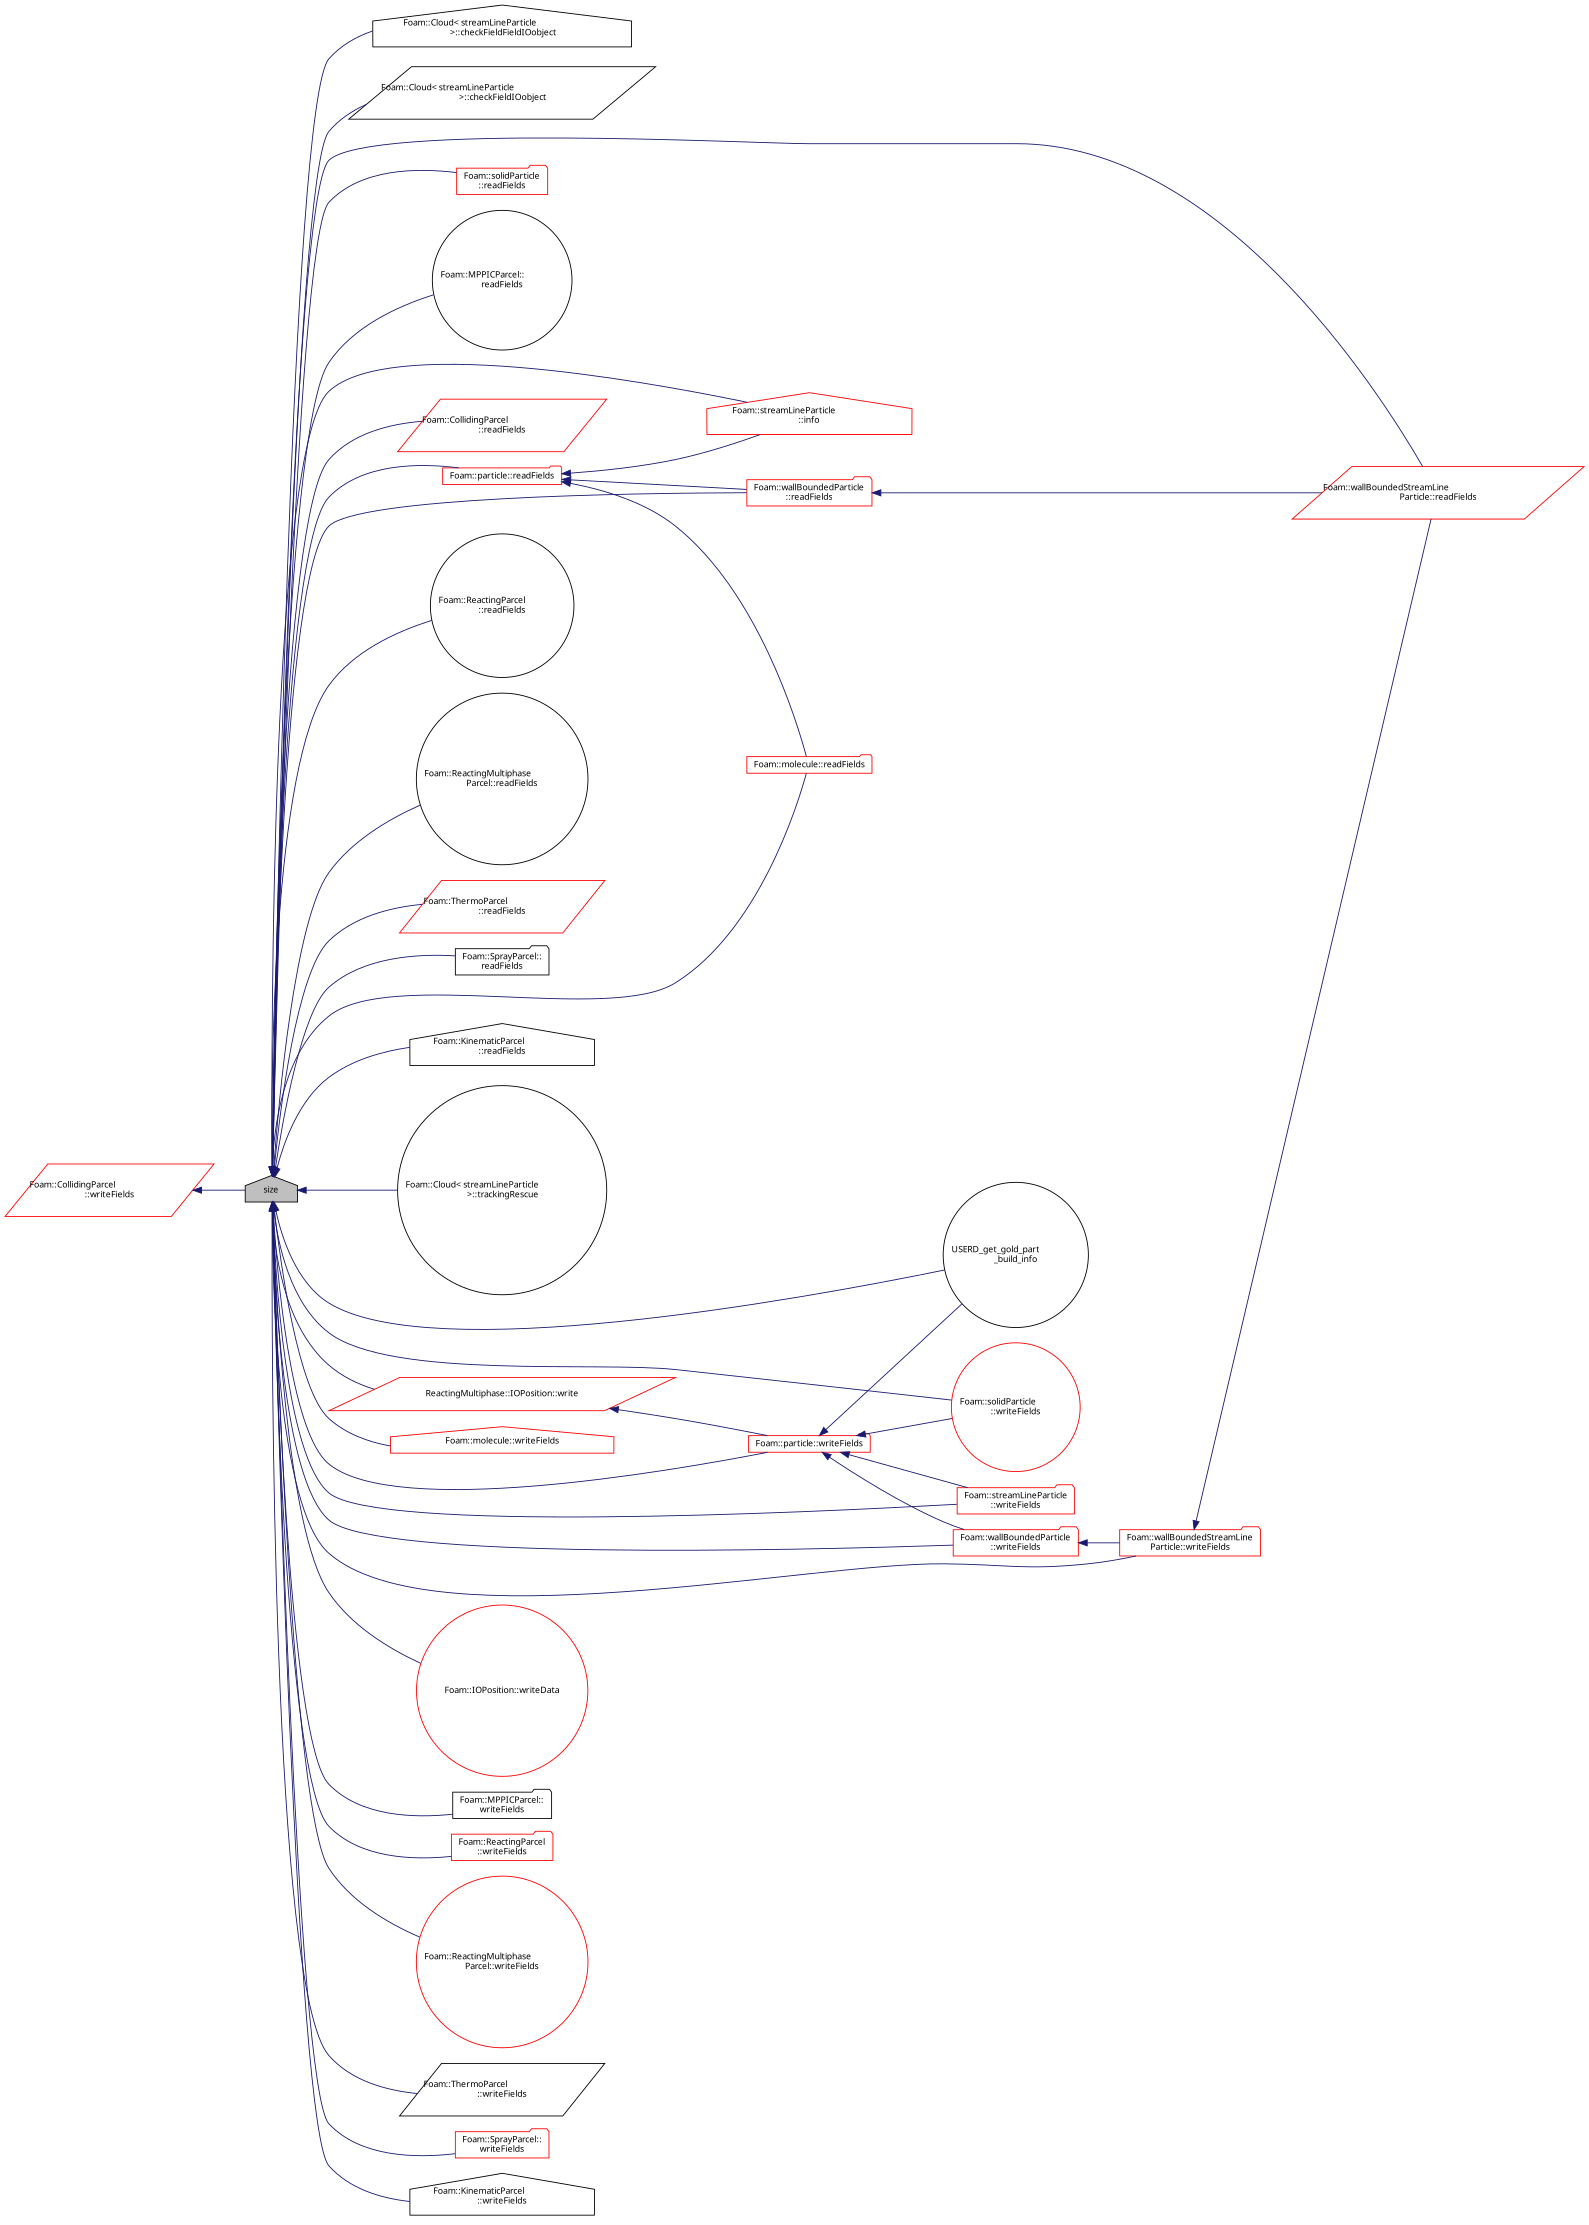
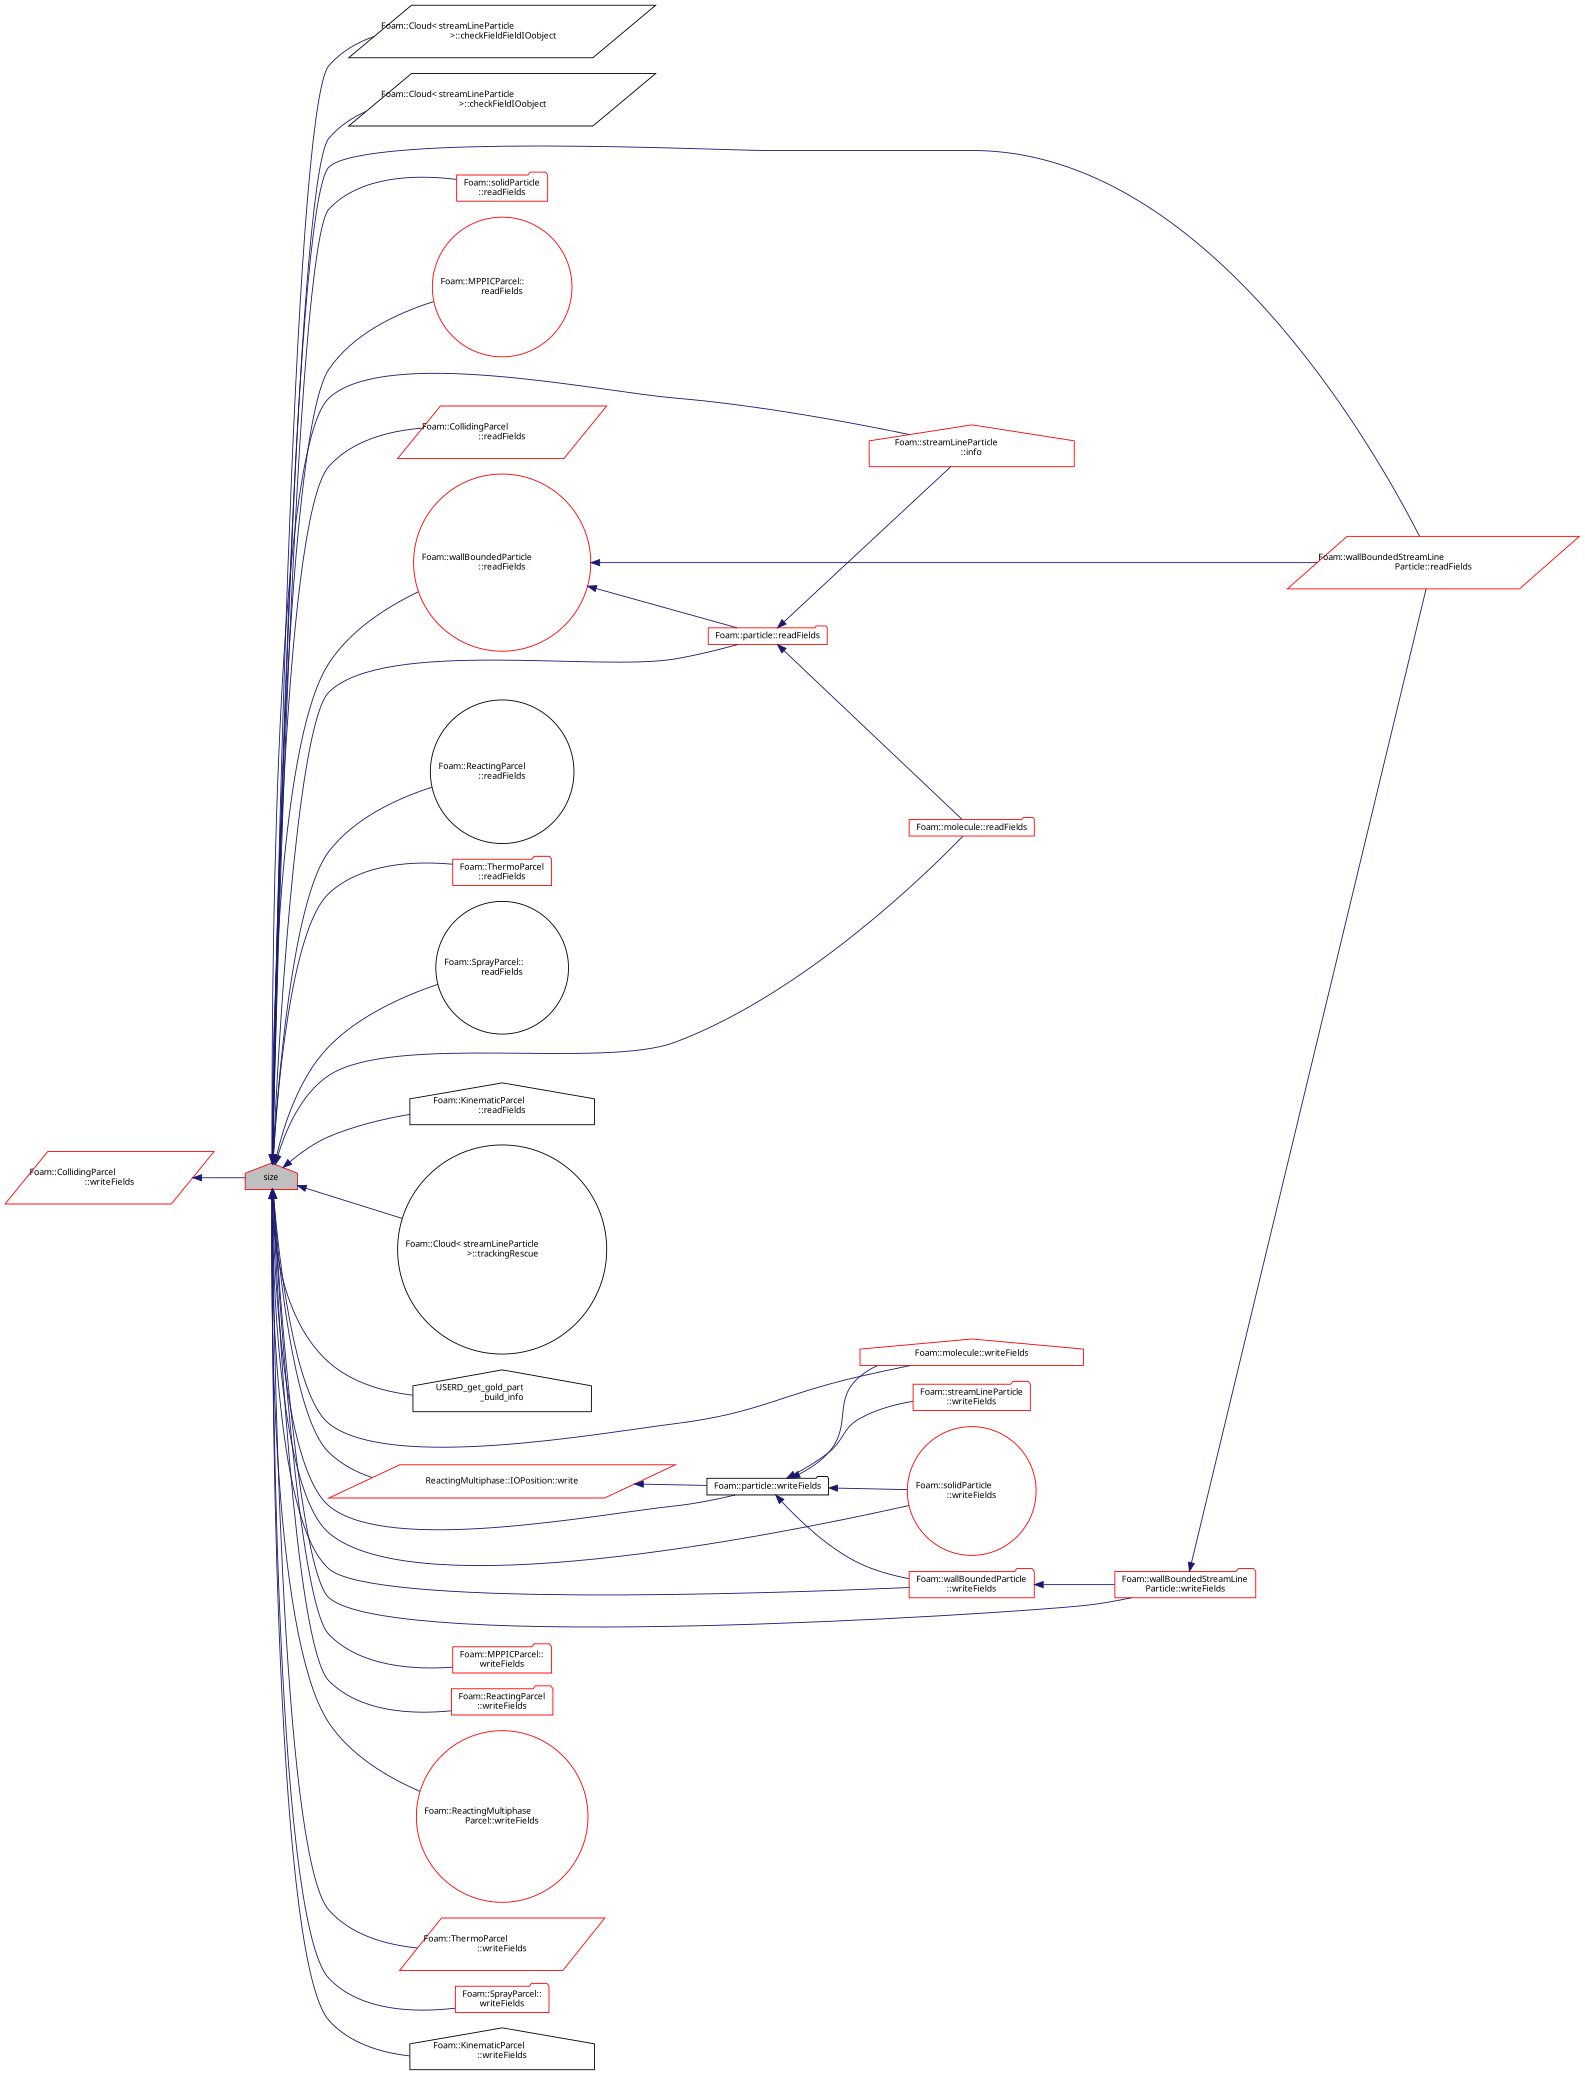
(502, 28) -> (502, 32)
(502, 280) -> (502, 287)
(659, 485) -> (666, 608)
(809, 493) -> (502, 563)
(502, 779) -> none
(502, 907) -> (502, 872)
(502, 962) -> (502, 968)
(271, 1190) -> (271, 1178)
(1016, 1255) -> (502, 1393)
(894, 1367) -> (842, 1422)
(809, 1444) -> (768, 1487)
(496, 1516) -> none
(502, 1691) -> none
(502, 1805) -> (502, 1660)
(502, 2090) -> (502, 1944)
